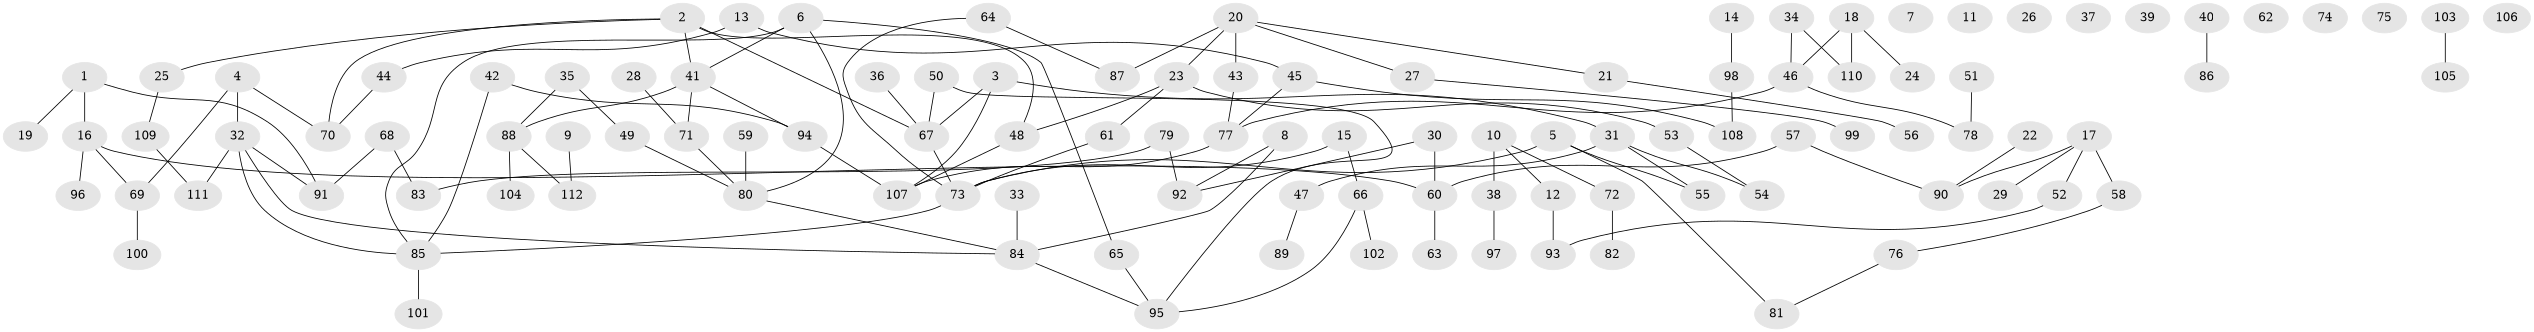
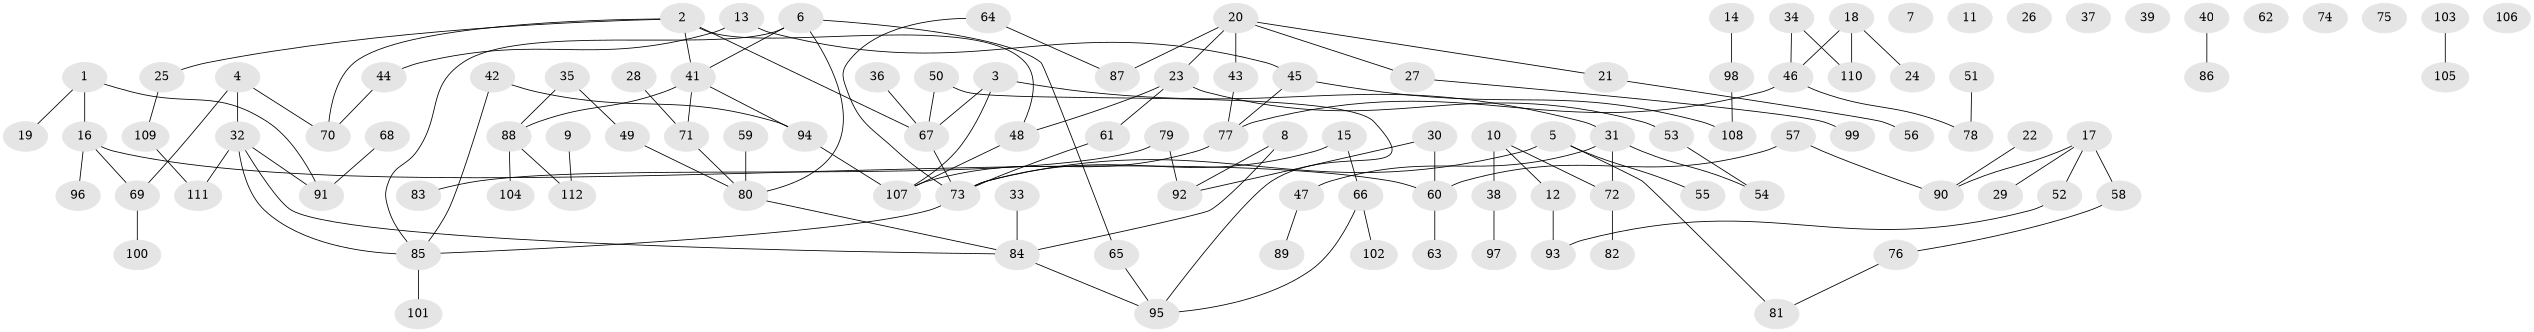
(1650, 161) -> (1612, 172)
(405, 169) -> none
